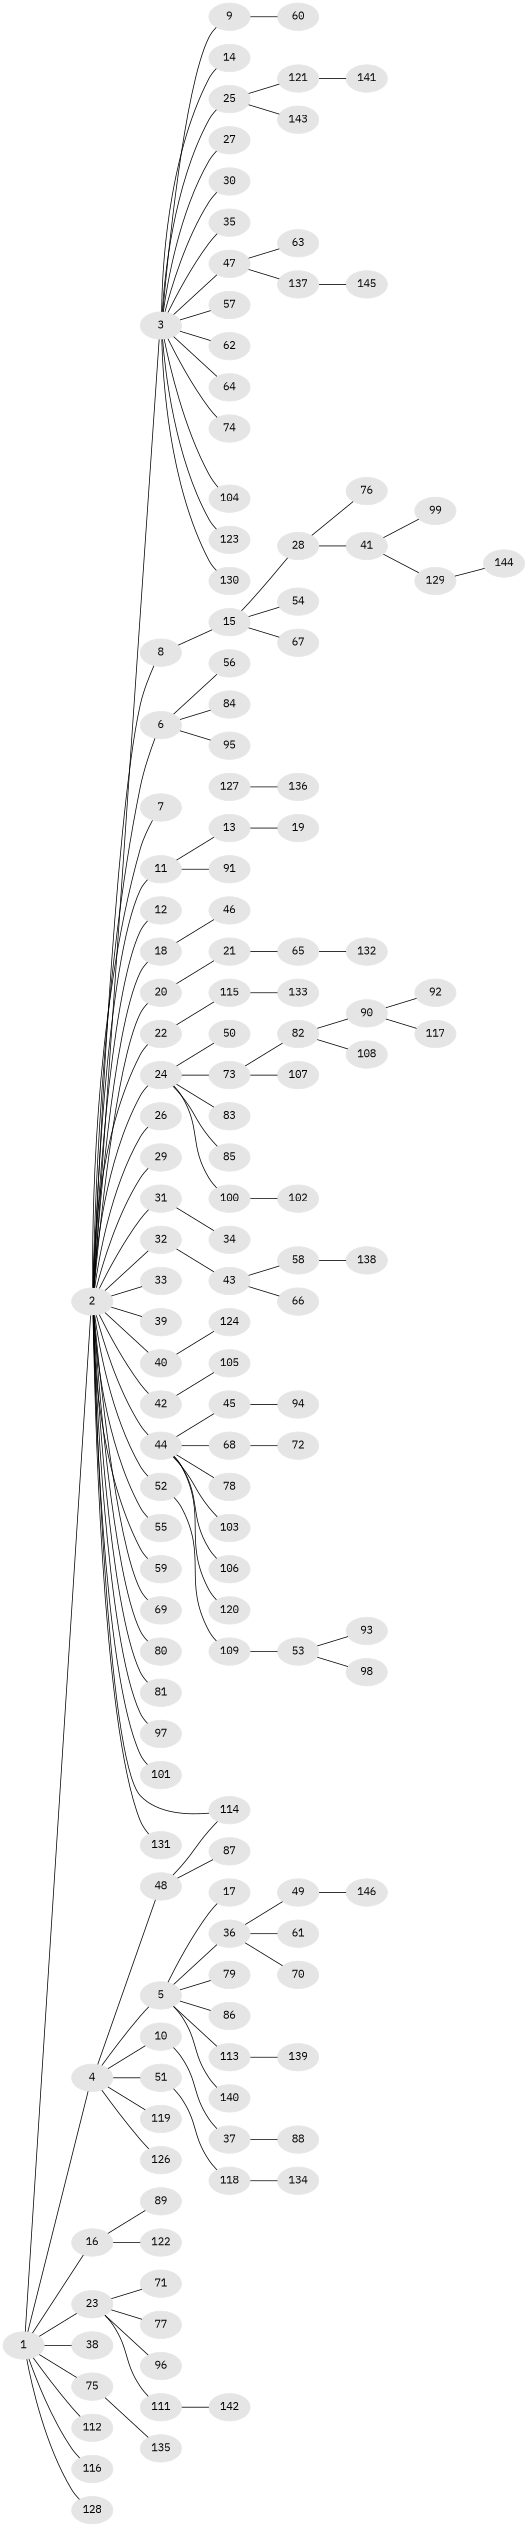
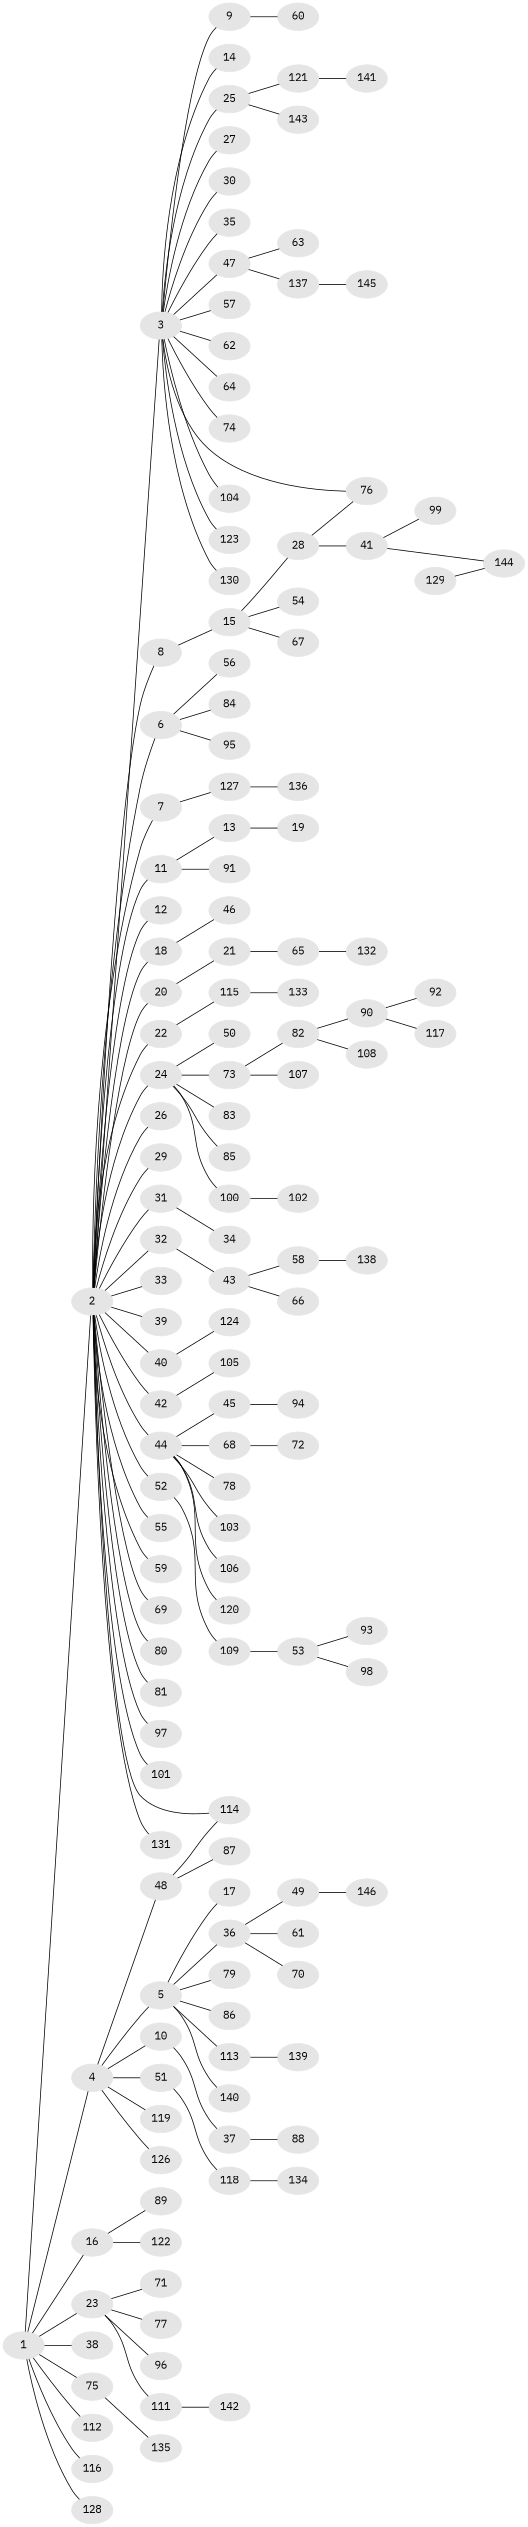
none -> (219, 457)
(401, 564) -> (435, 555)
none -> (195, 797)
